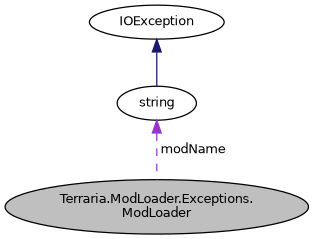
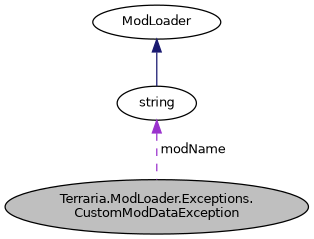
(157, 22) -> (157, 22)
(157, 207) -> (157, 207)
